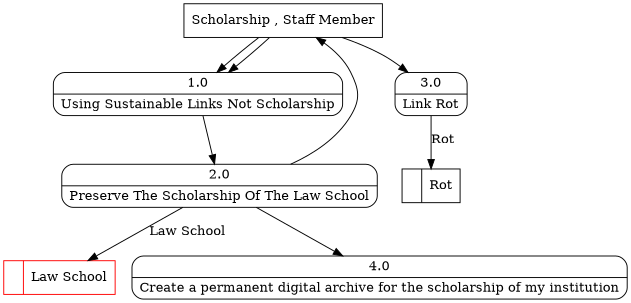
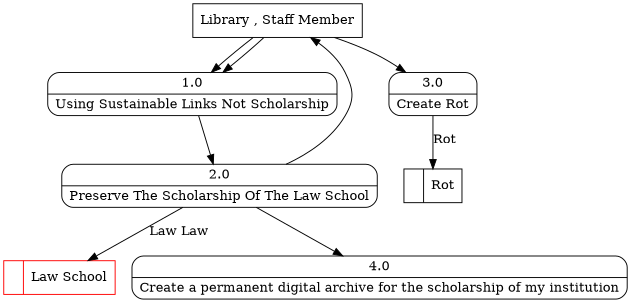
(283, 21) -> (278, 21)
(431, 104) -> (433, 104)
(188, 232) -> (179, 232)
